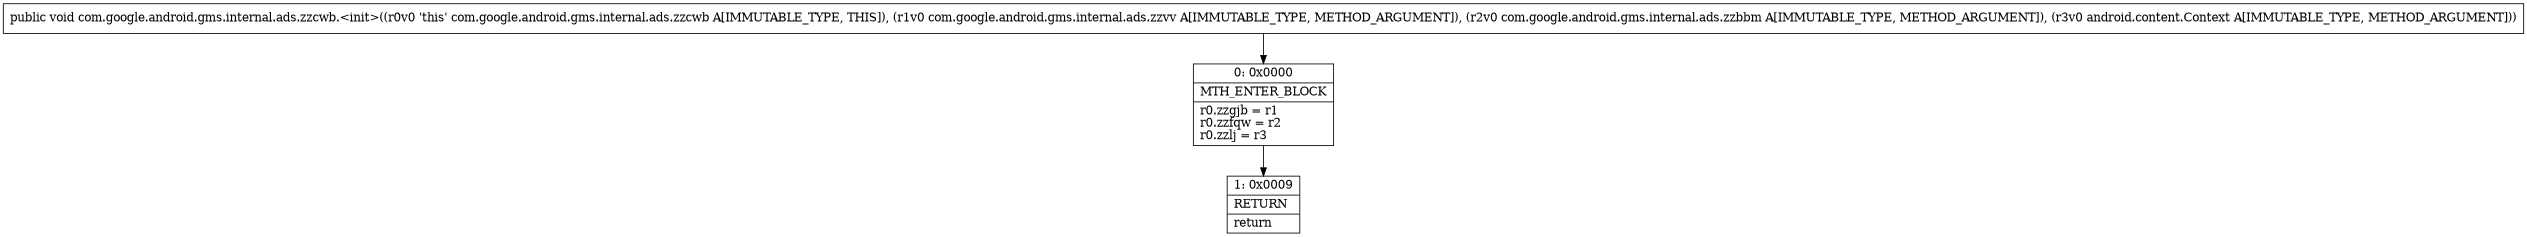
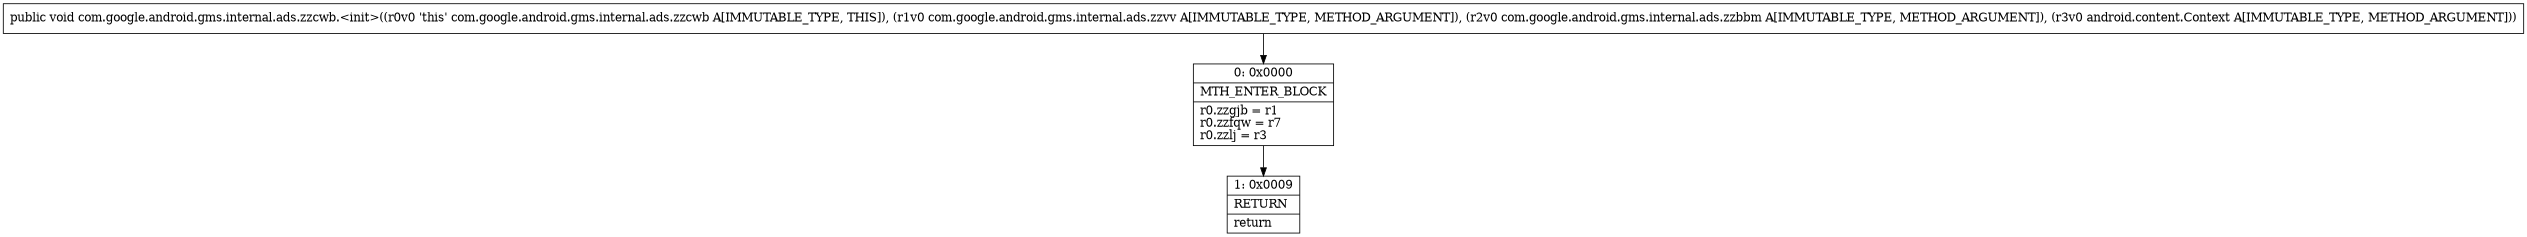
(1241, 123) -> (1241, 123)
